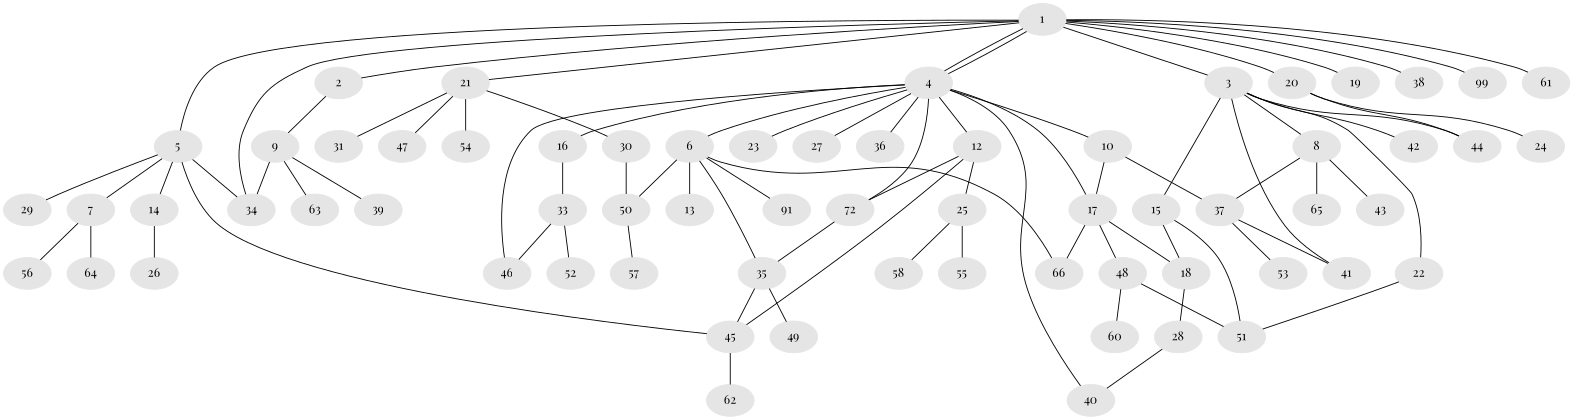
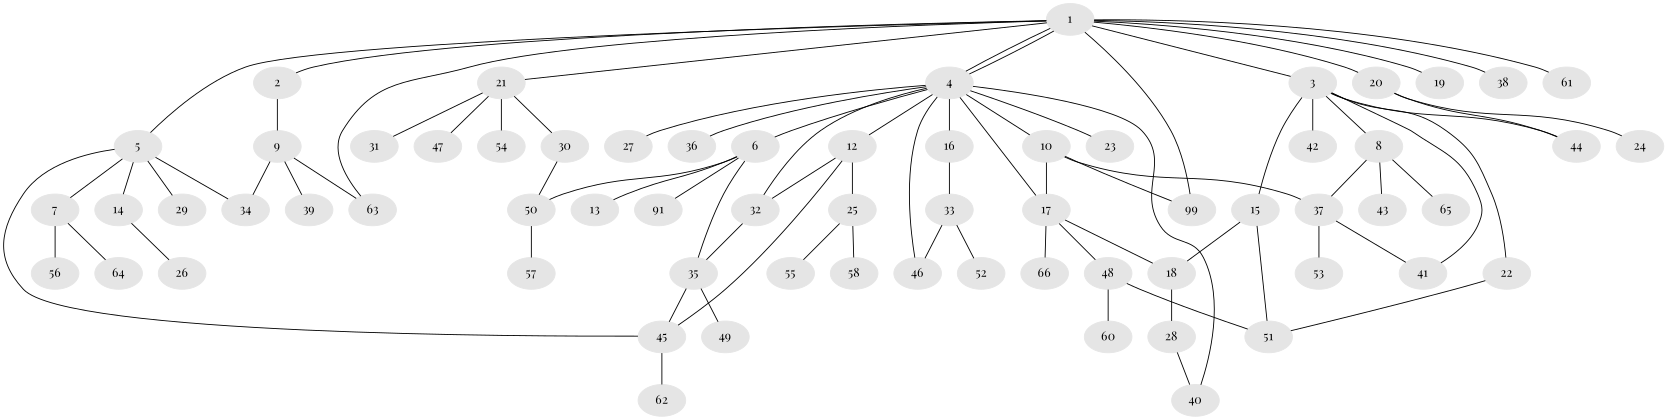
(583, 37) -> (647, 42)
(896, 168) -> none
none -> (1118, 179)
(850, 210) -> (755, 210)
